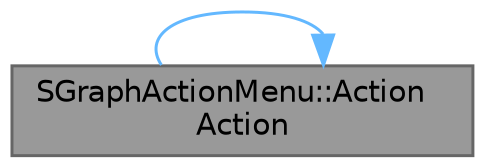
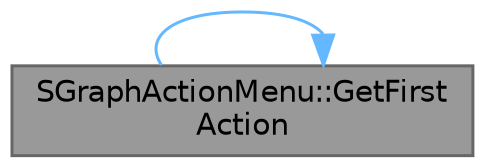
(242, 111) -> (242, 111)
